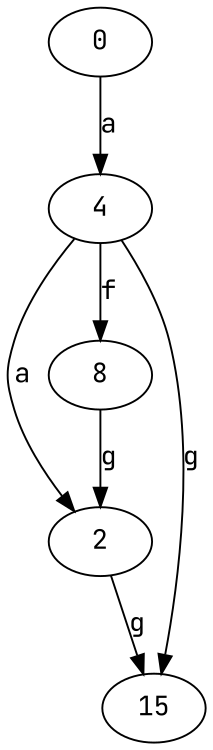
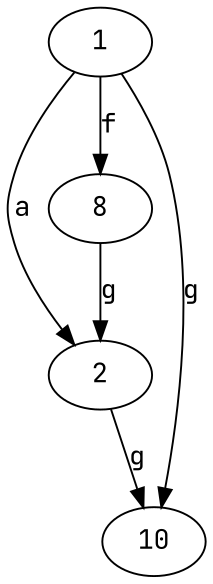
(100, 42) -> none
(100, 209) -> (100, 42)
(154, 708) -> (154, 542)
